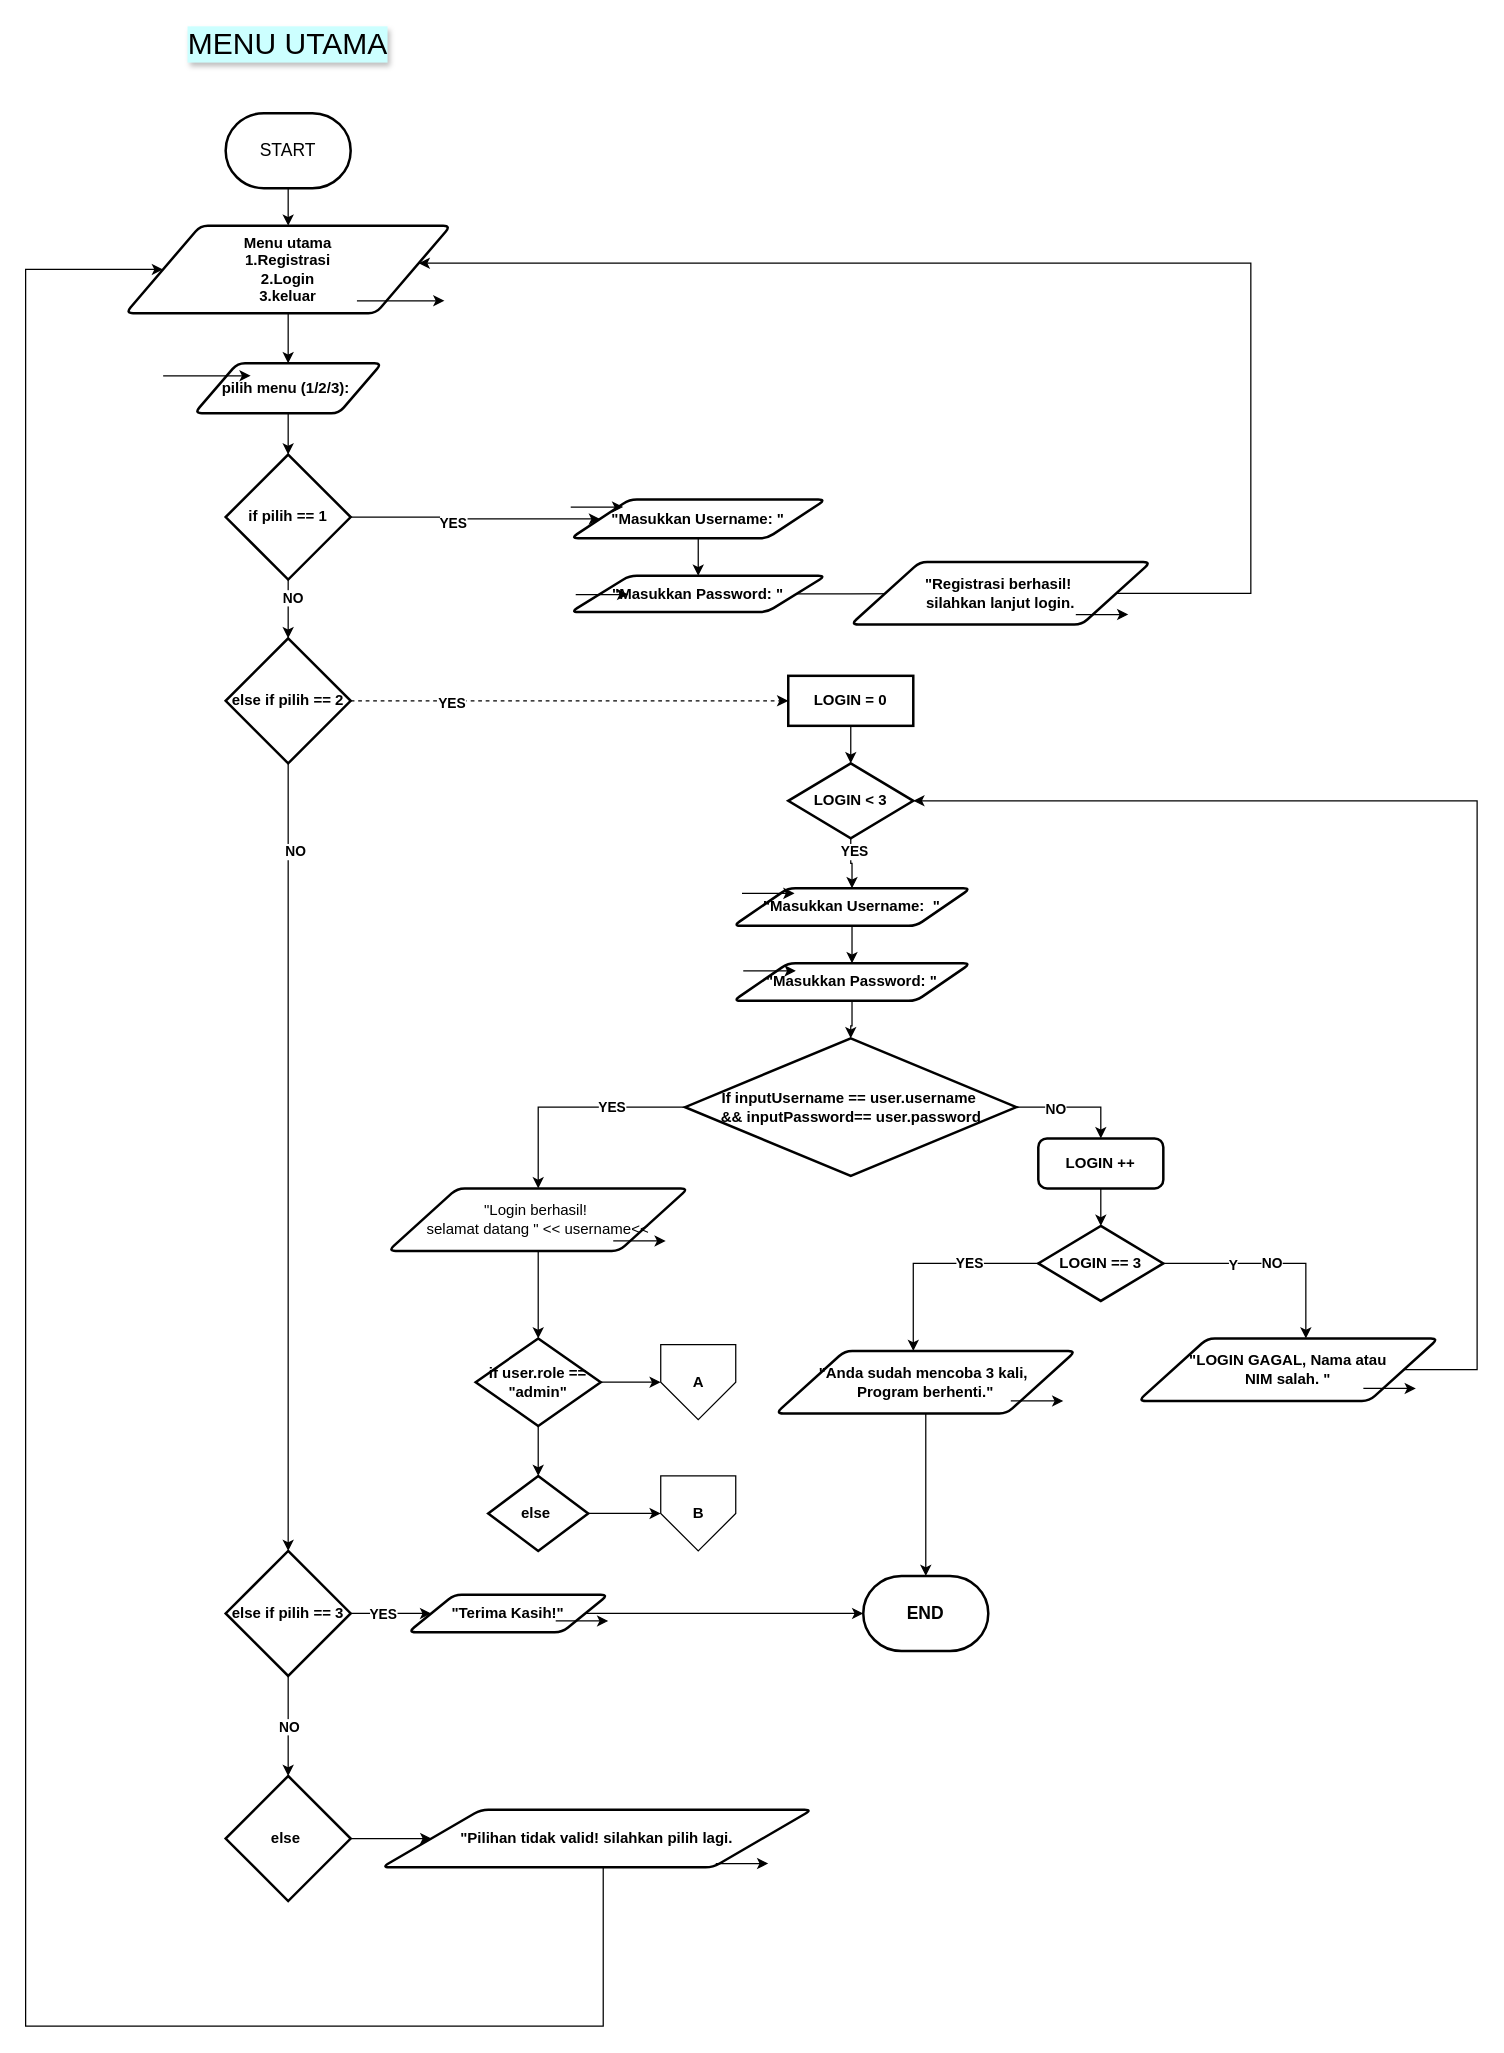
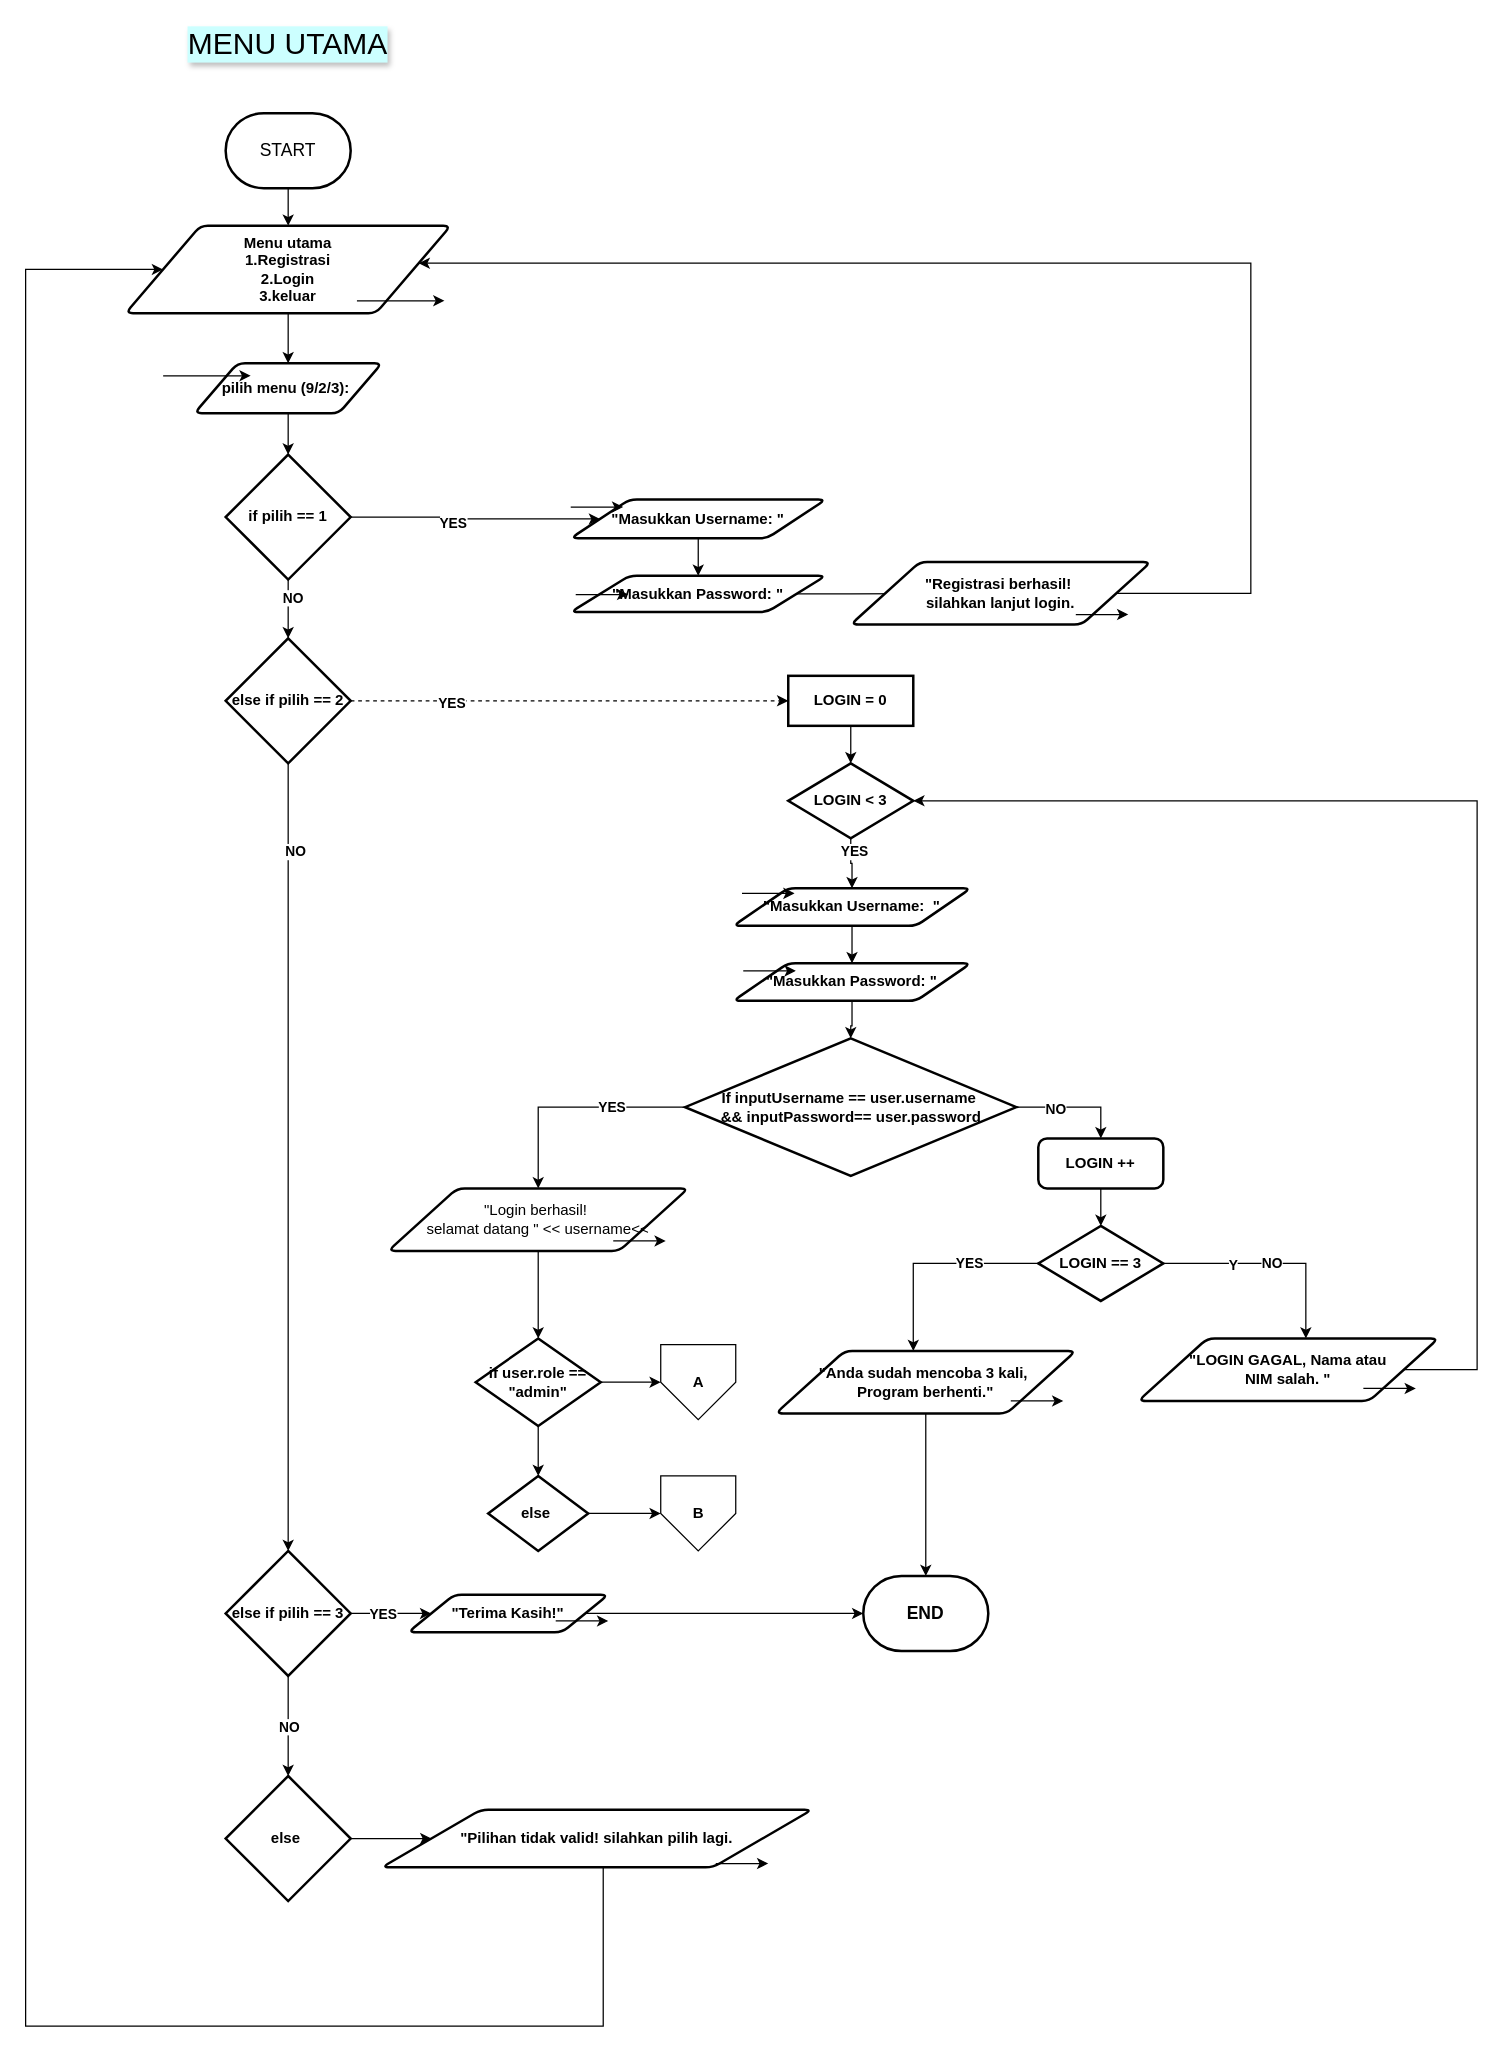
(288, 388) -> (288, 388)
